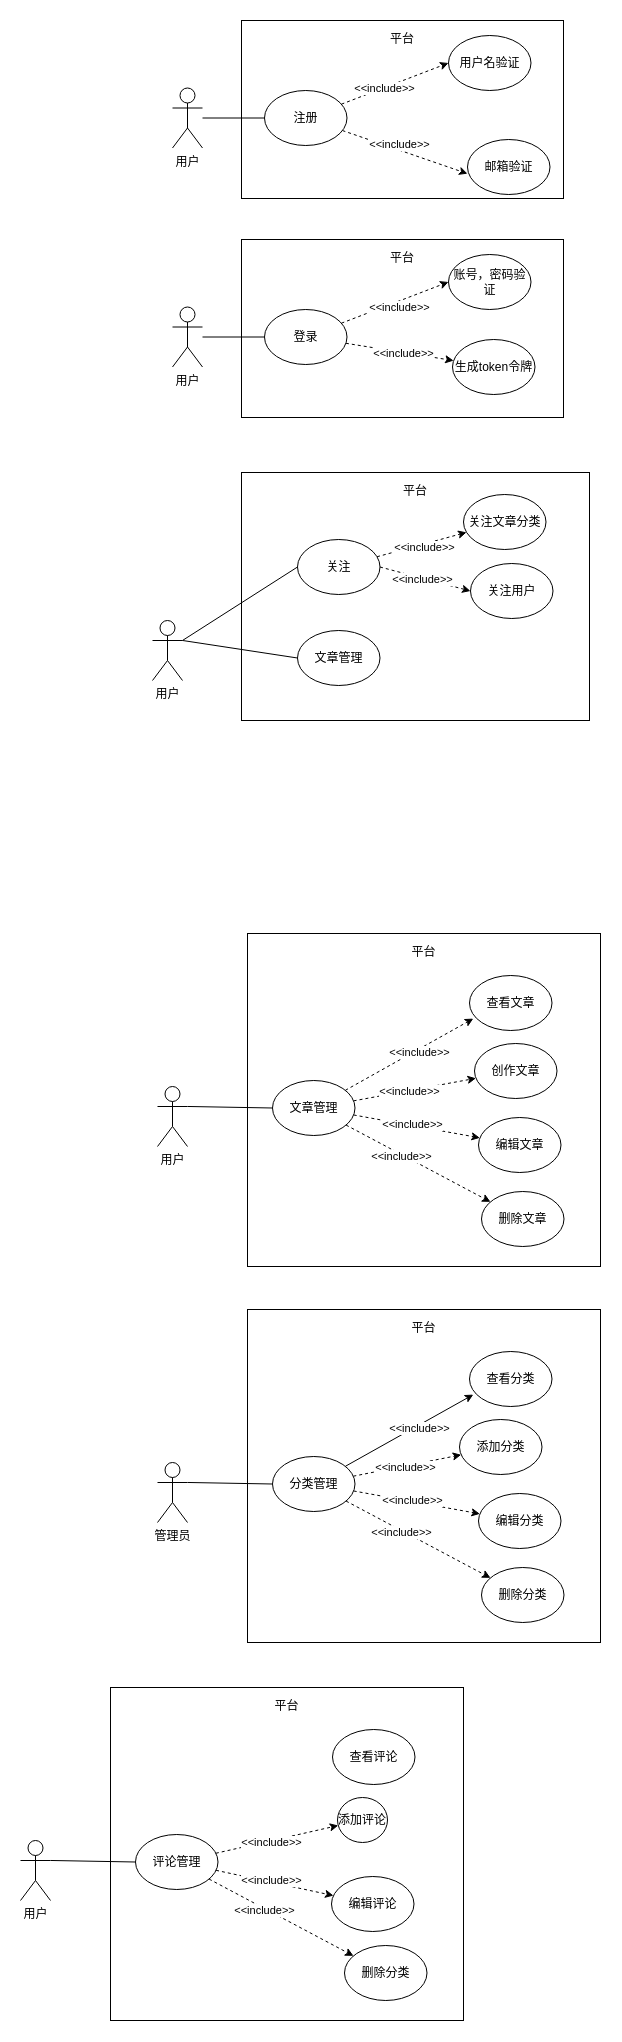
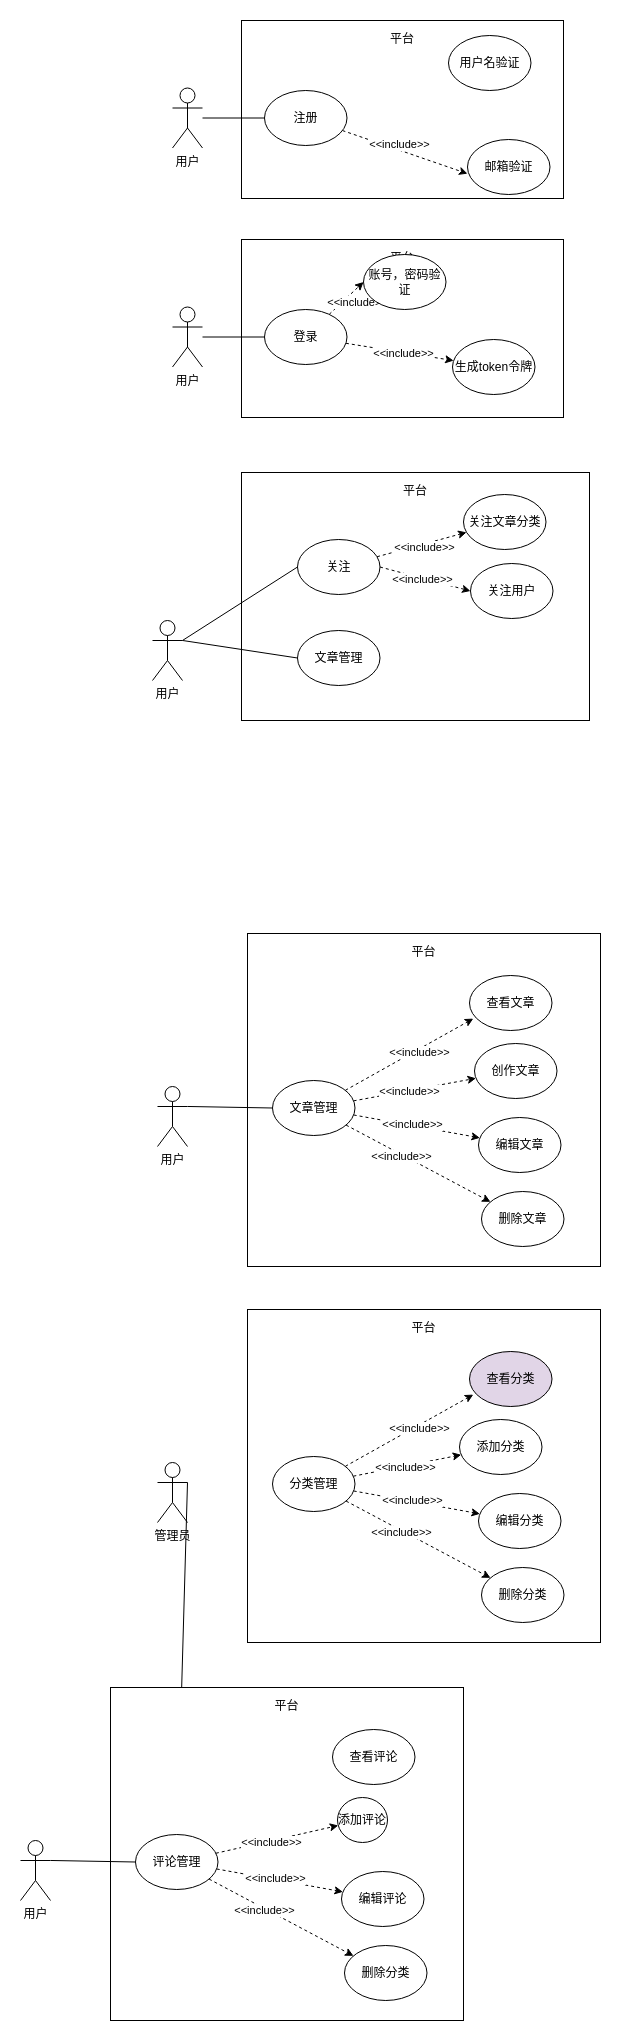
(392, 85) -> none
(490, 282) -> (405, 282)
(511, 1379) -> (511, 1379)
(374, 1450) -> (374, 1450)
(230, 1483) -> (185, 1585)
(373, 1904) -> (383, 1899)
